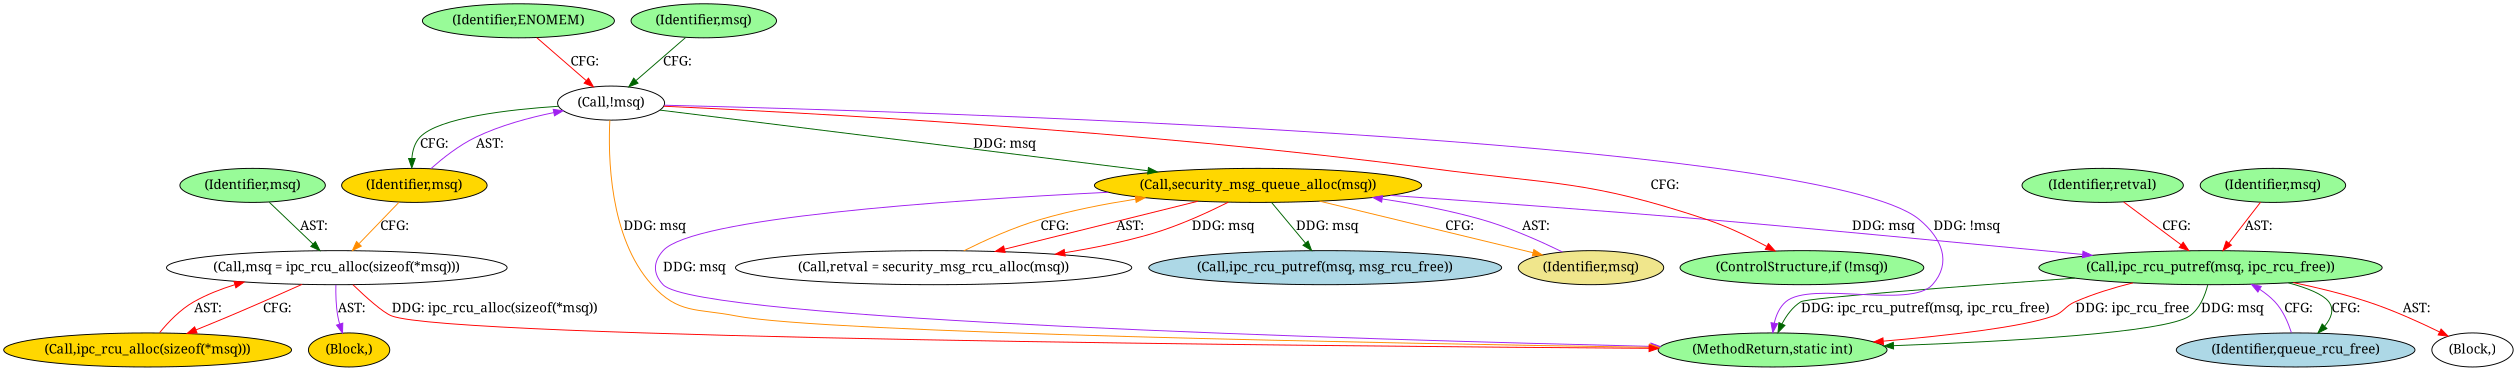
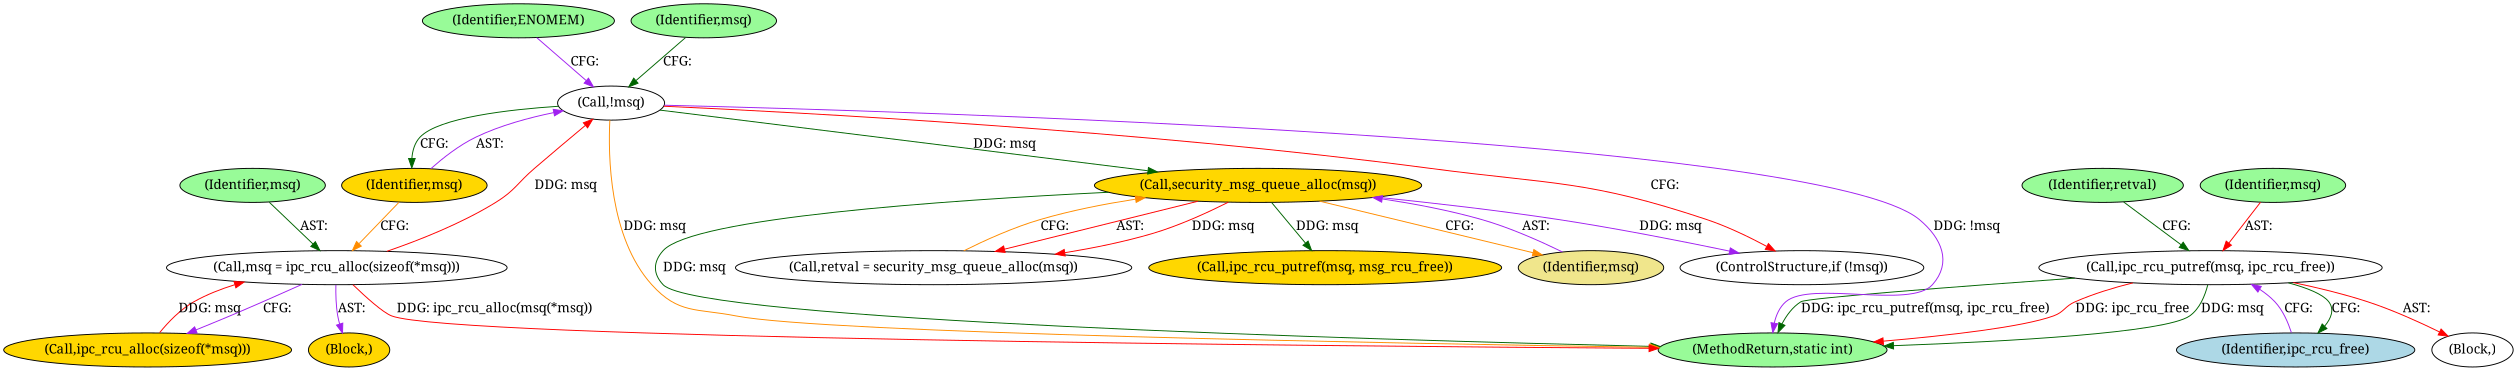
(561, 59) -> (561, 59)
none -> (495, 203)
(1737, 222) -> (1554, 219)
(2152, 223) -> (2152, 223)
(934, 268) -> (934, 268)
(1325, 268) -> (1325, 268)
(1802, 268) -> (1802, 268)
(2211, 268) -> (2211, 268)
(249, 308) -> (249, 308)
(210, 309) -> (210, 309)
(495, 309) -> (495, 309)
(911, 318) -> (911, 318)
(2296, 350) -> (2296, 350)
